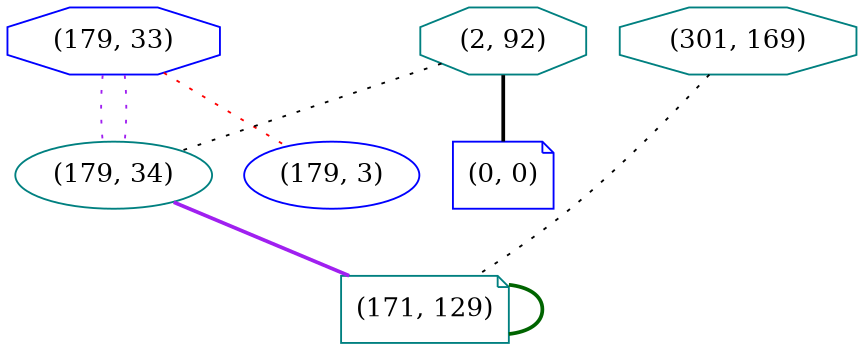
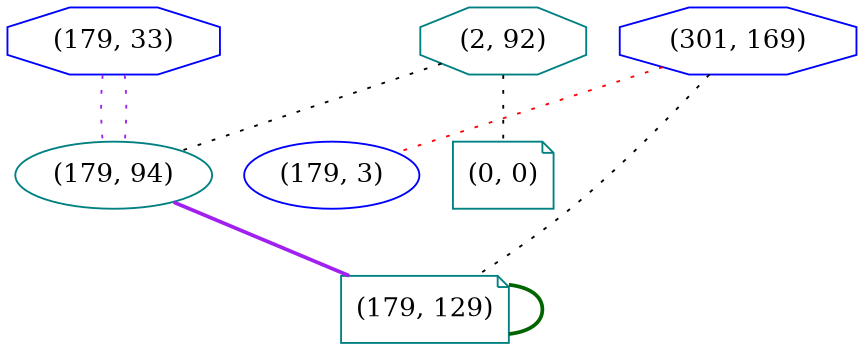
(738, 41) -> (738, 41)
(503, 108) -> (503, 105)
(225, 110) -> (530, 110)
(114, 175) -> (114, 175)
(503, 175) -> (503, 175)
(425, 309) -> (425, 309)
